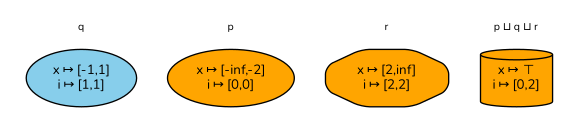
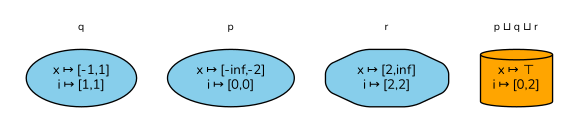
(231, 78) -> (231, 78)
(387, 78) -> (387, 78)
